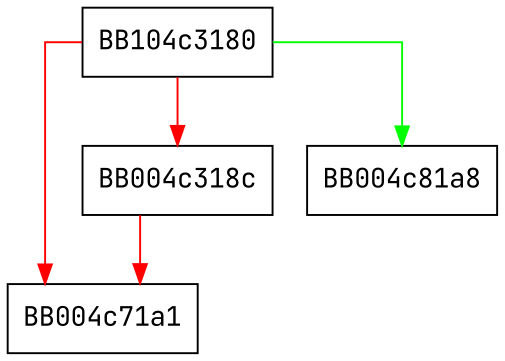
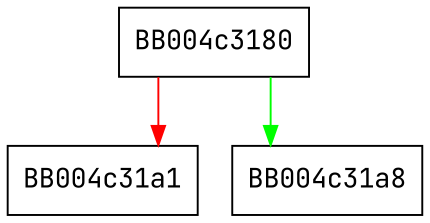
(178, 42) -> (214, 42)
(178, 180) -> none
(402, 180) -> (327, 180)
(103, 319) -> (103, 180)
